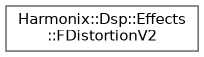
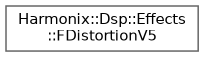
(102, 29) -> (102, 29)
